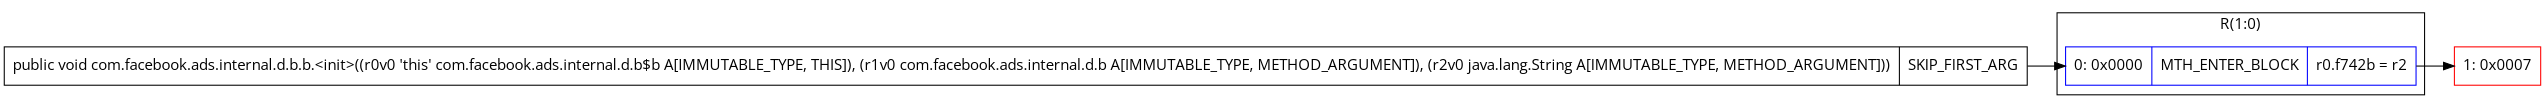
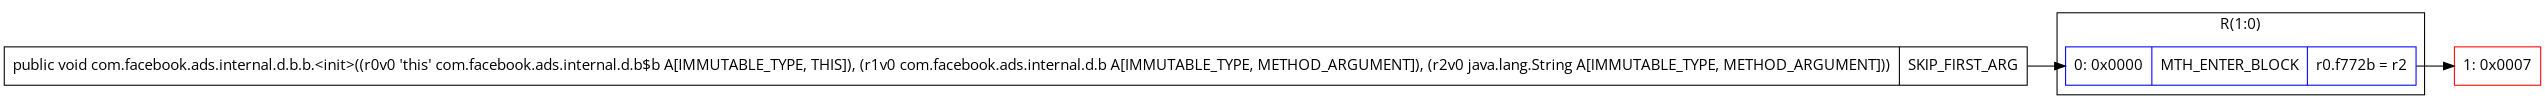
(2362, 66) -> (2362, 66)
